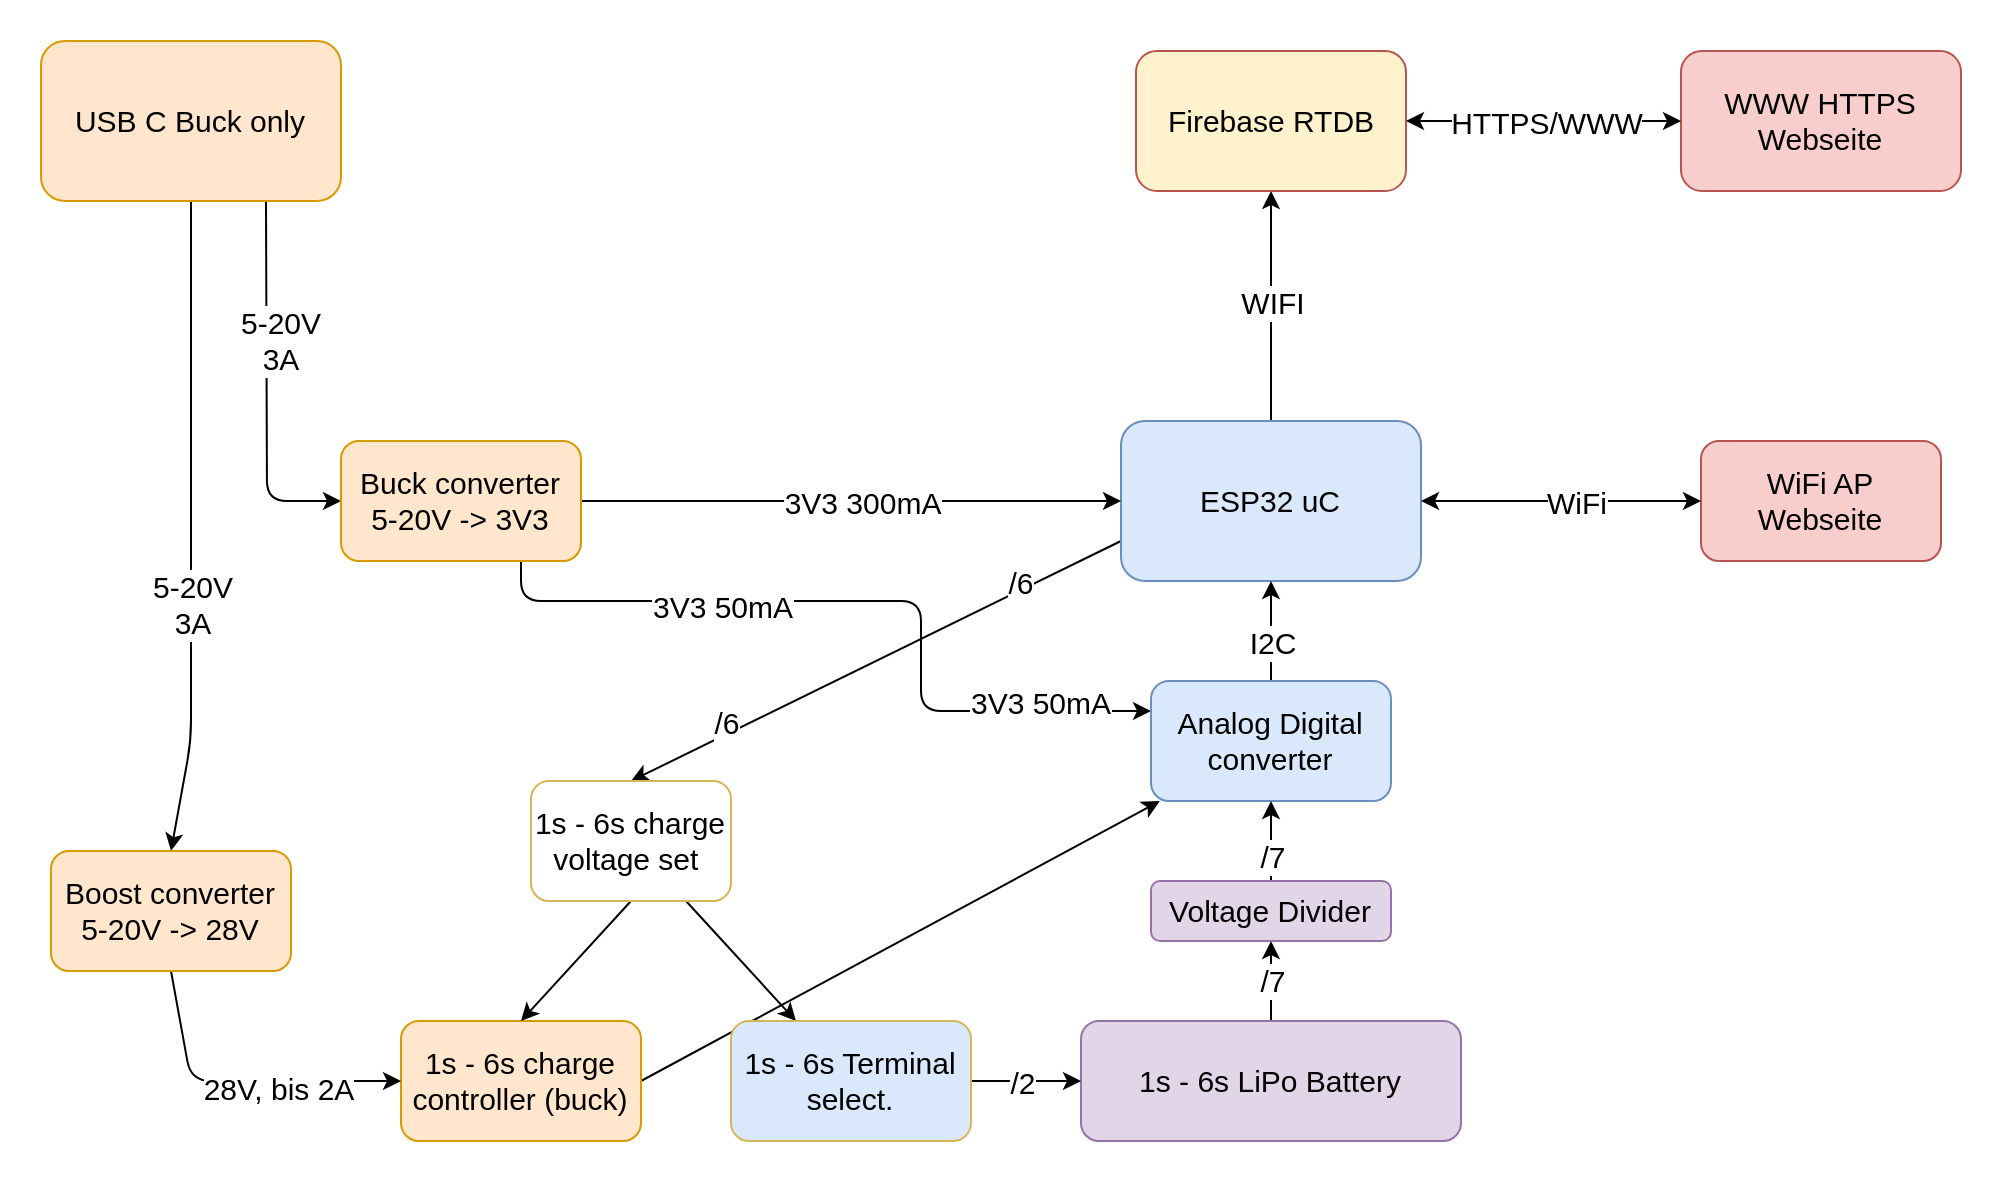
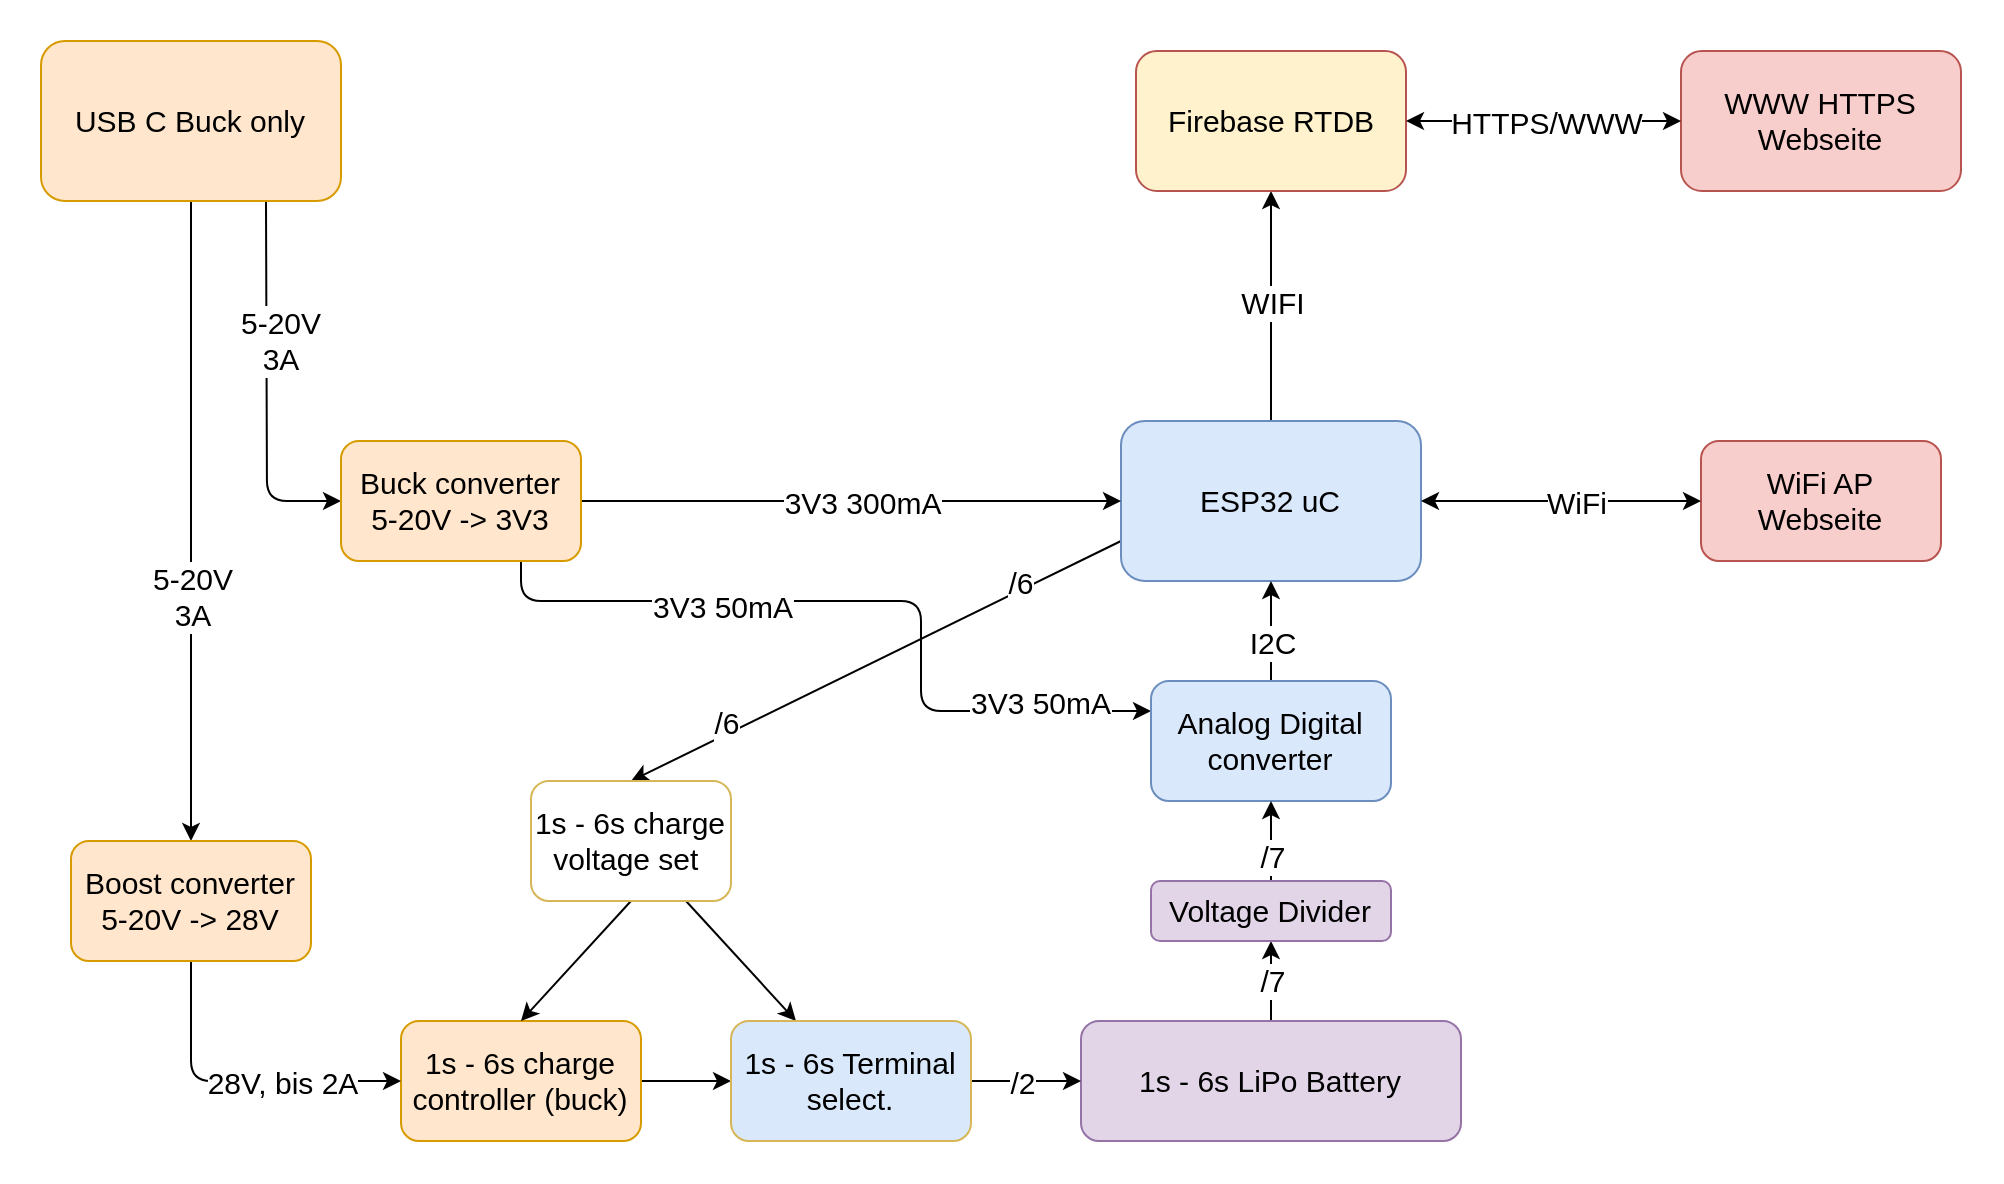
(171, 911) -> (191, 901)
(950, 914) -> (679, 1081)
